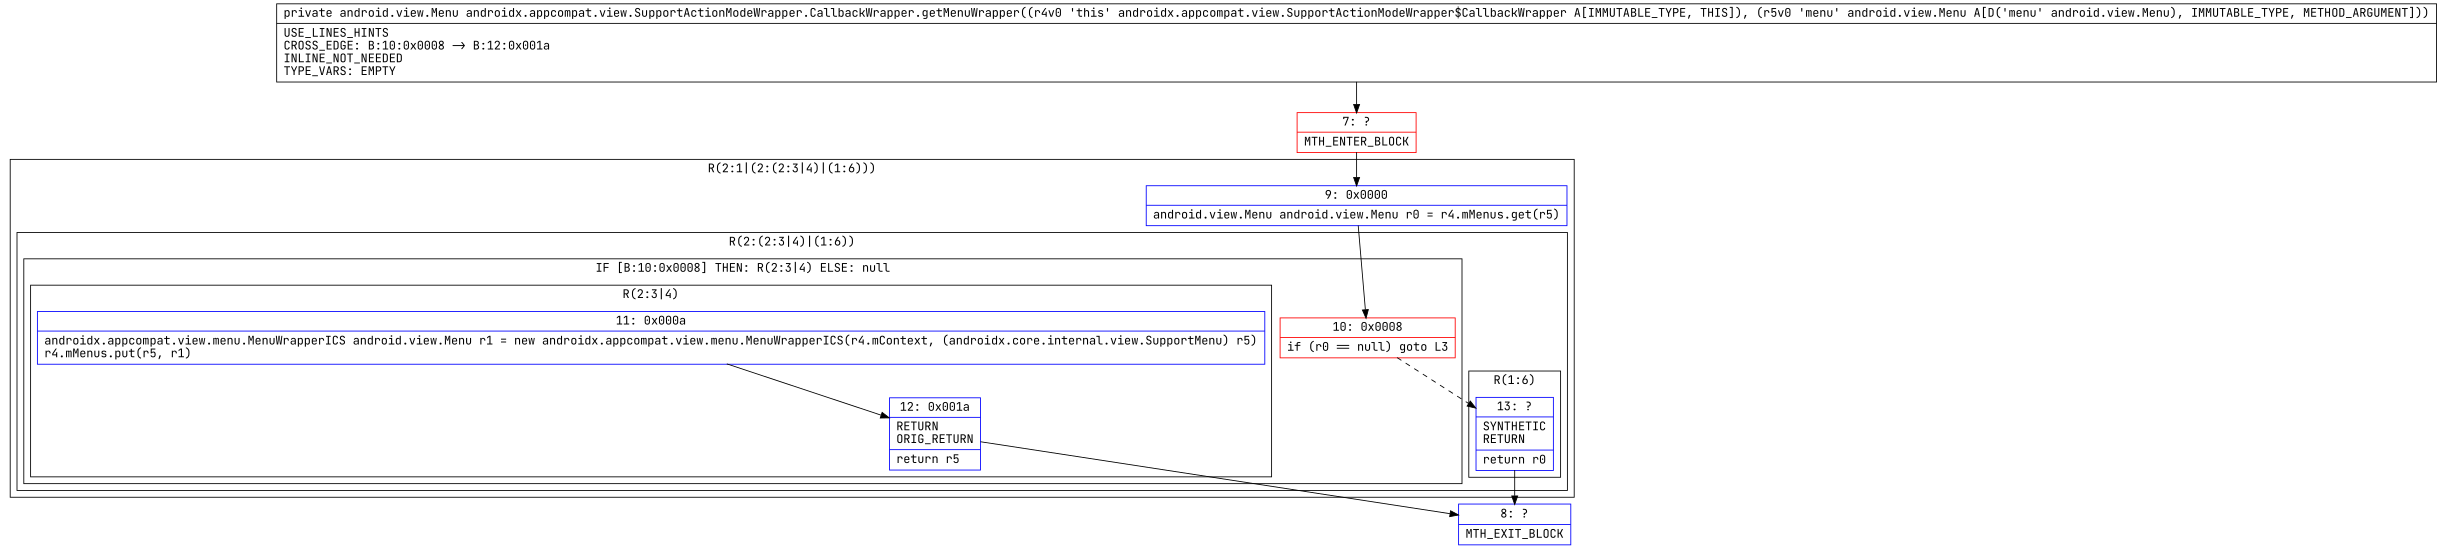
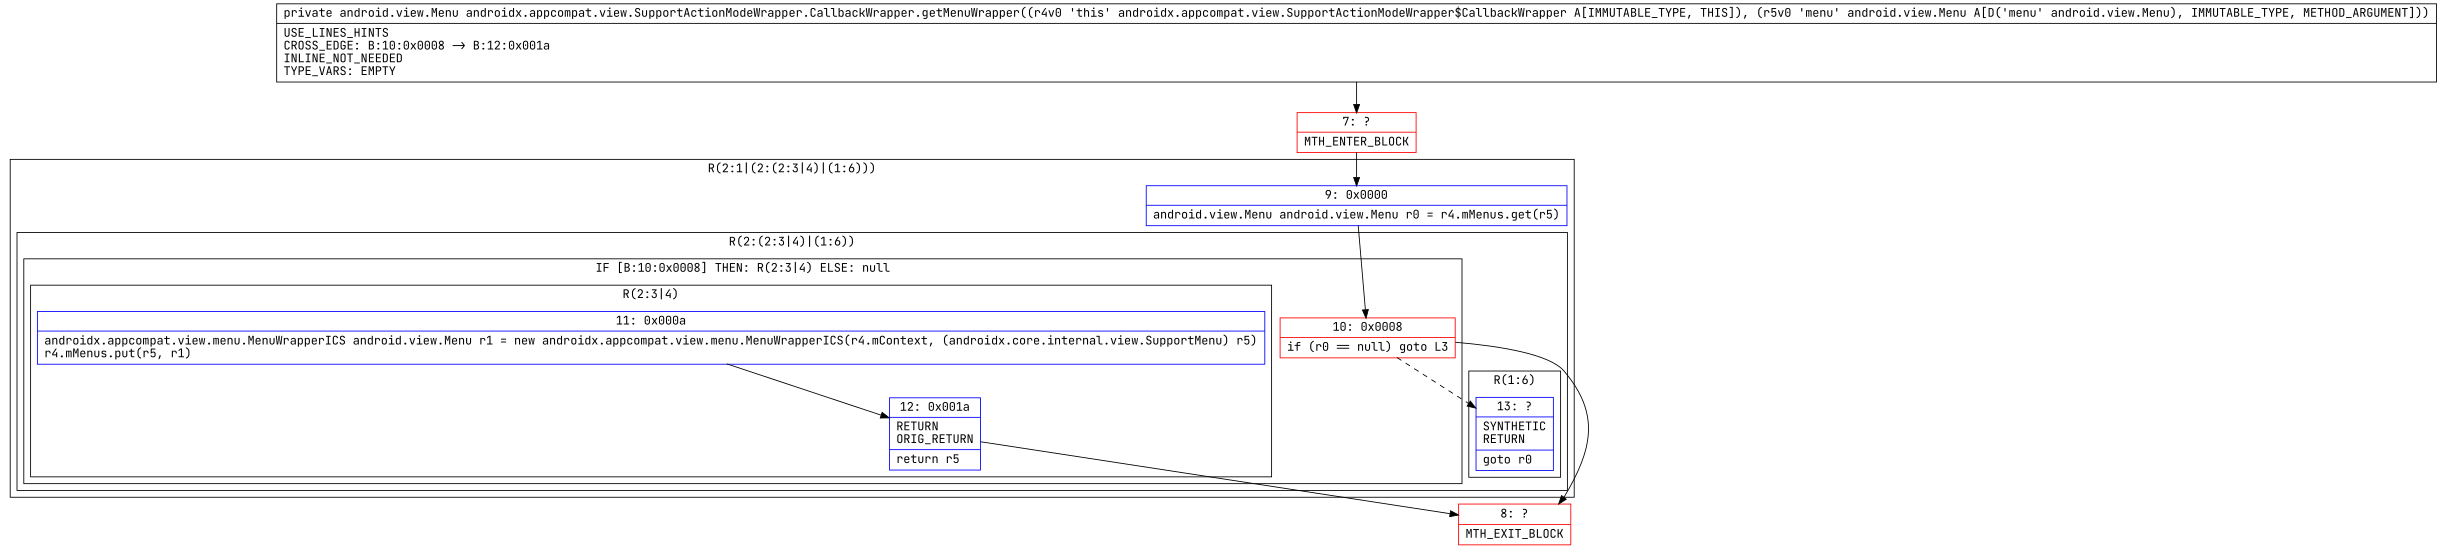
(1515, 460) -> (1507, 460)
(1515, 483) -> (1581, 397)
(1515, 524) -> (1515, 524)
